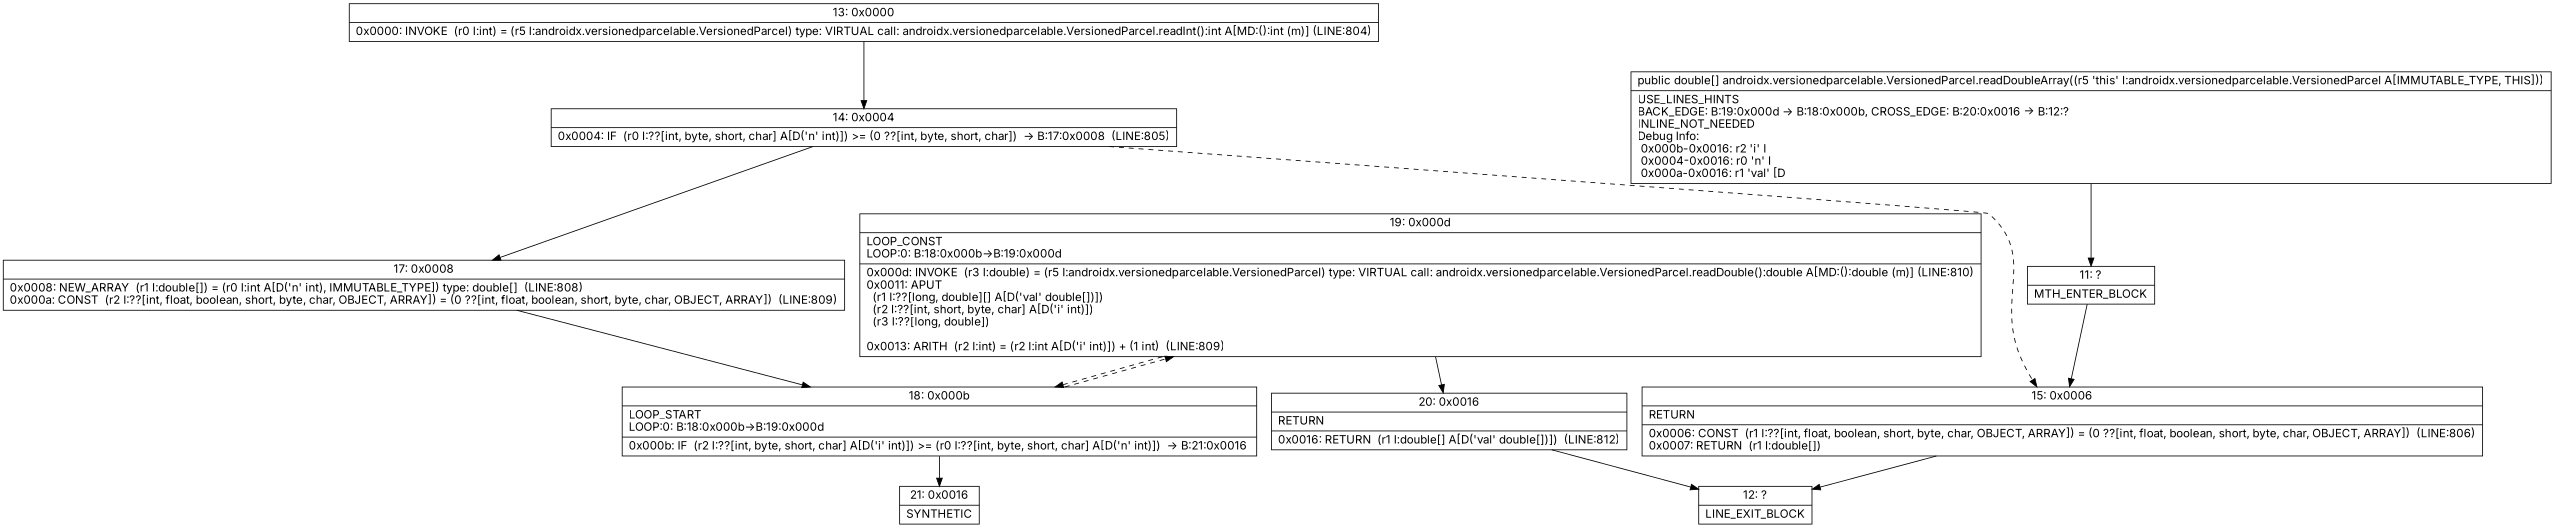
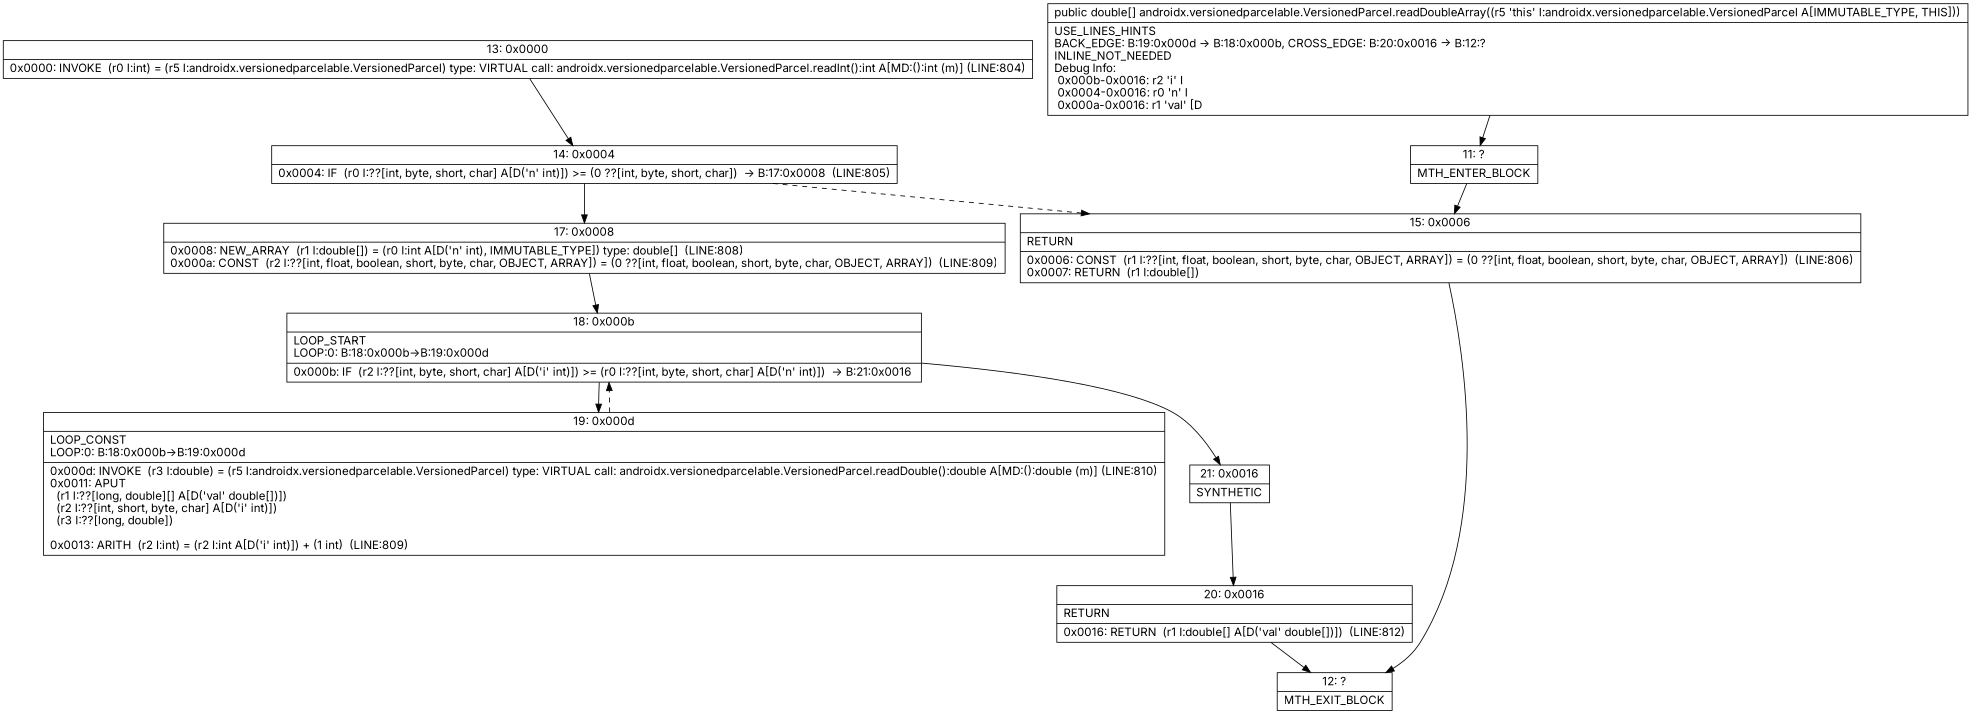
(1439, 371) -> (1232, 540)
(1115, 373) -> (599, 393)
(1755, 514) -> (1335, 701)
